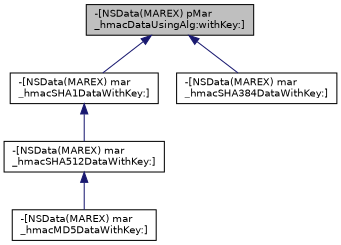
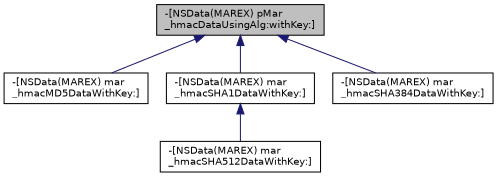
(84, 196) -> (153, 56)
